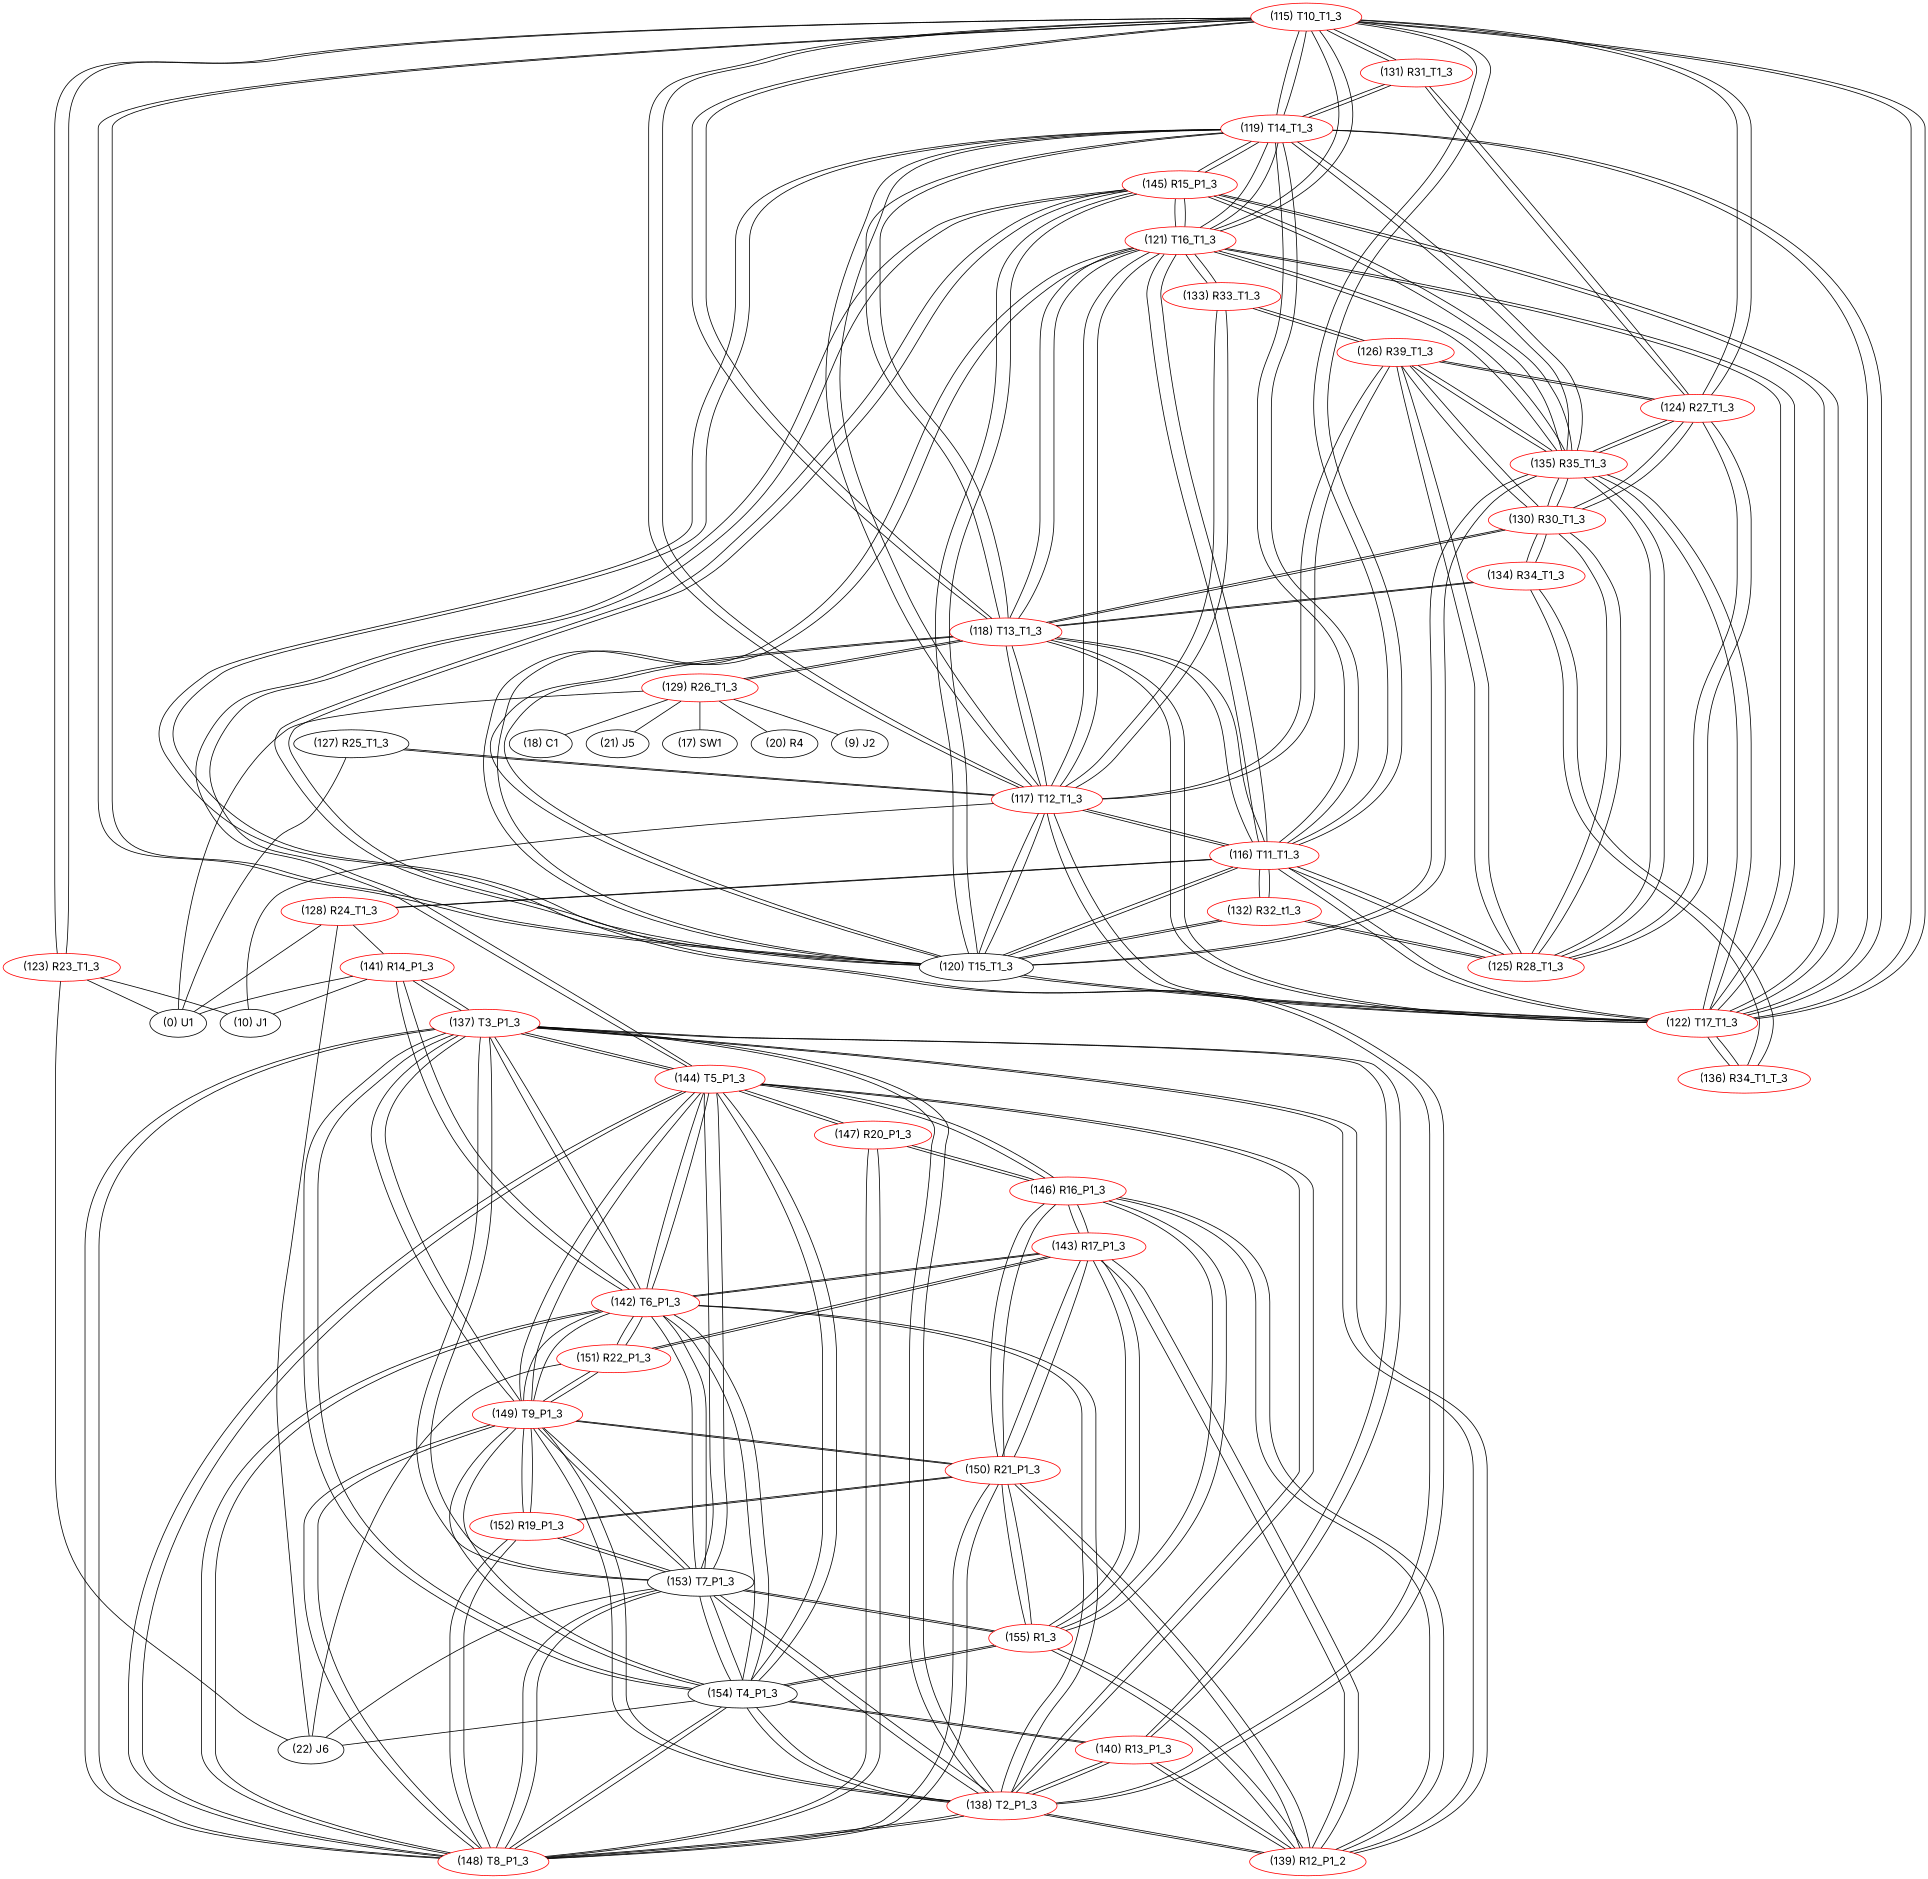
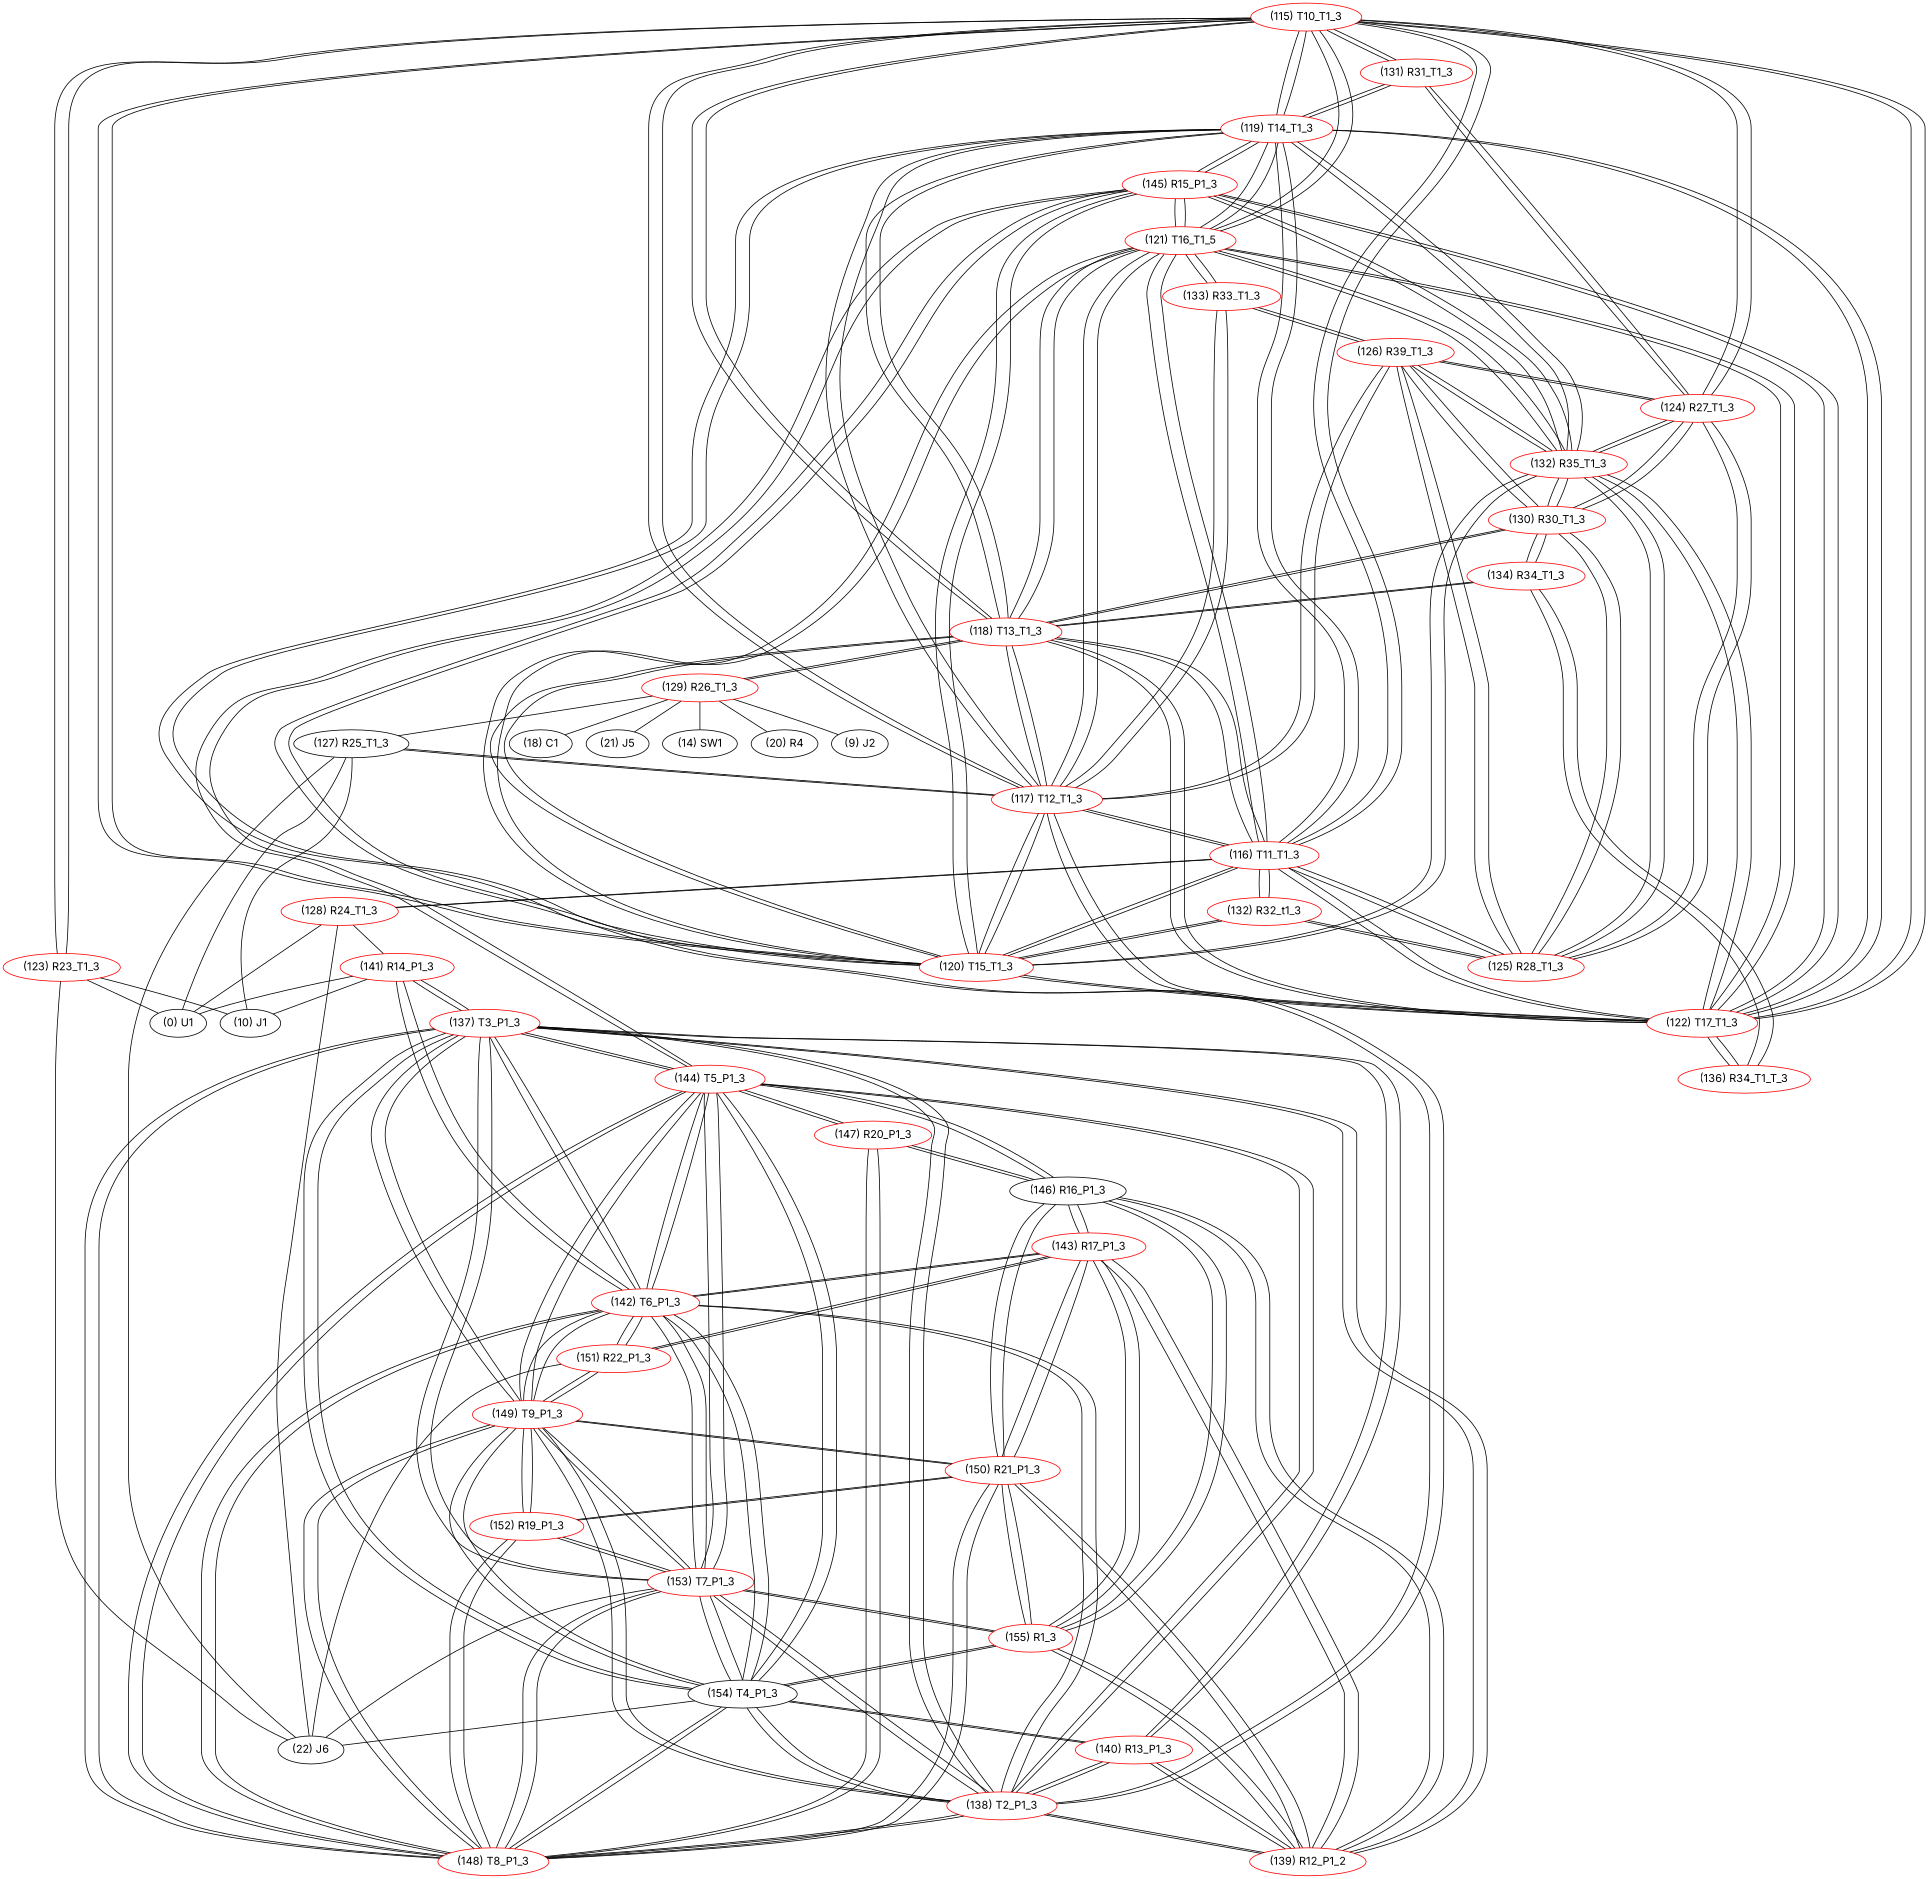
(1180, 241) -> (1180, 241)
(1569, 464) -> (1569, 464)
(344, 715) -> (532, 715)
(700, 744) -> (700, 744)
(572, 838) -> (269, 877)
(976, 967) -> (976, 967)
(1068, 1191) -> (1068, 1191)
none -> (128, 1240)
(701, 1582) -> (701, 1582)
